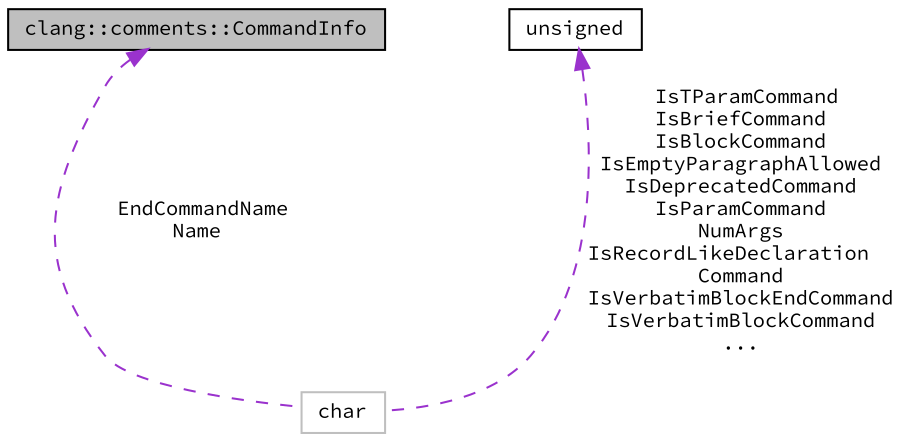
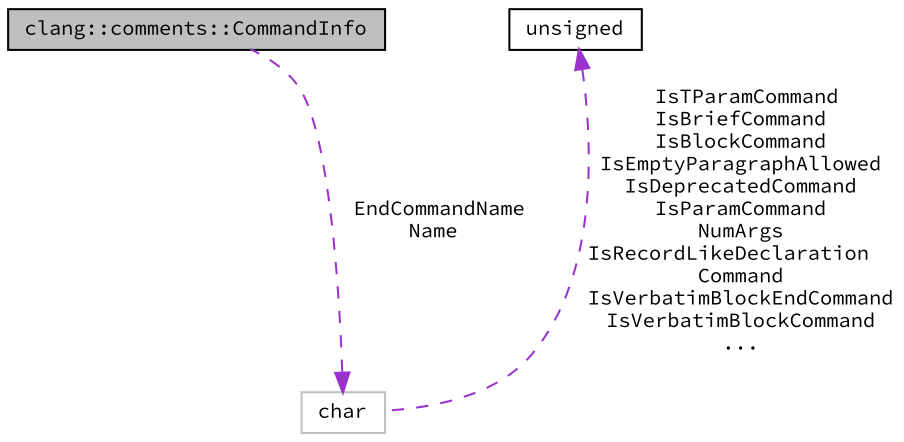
(72, 304) -> (328, 196)
